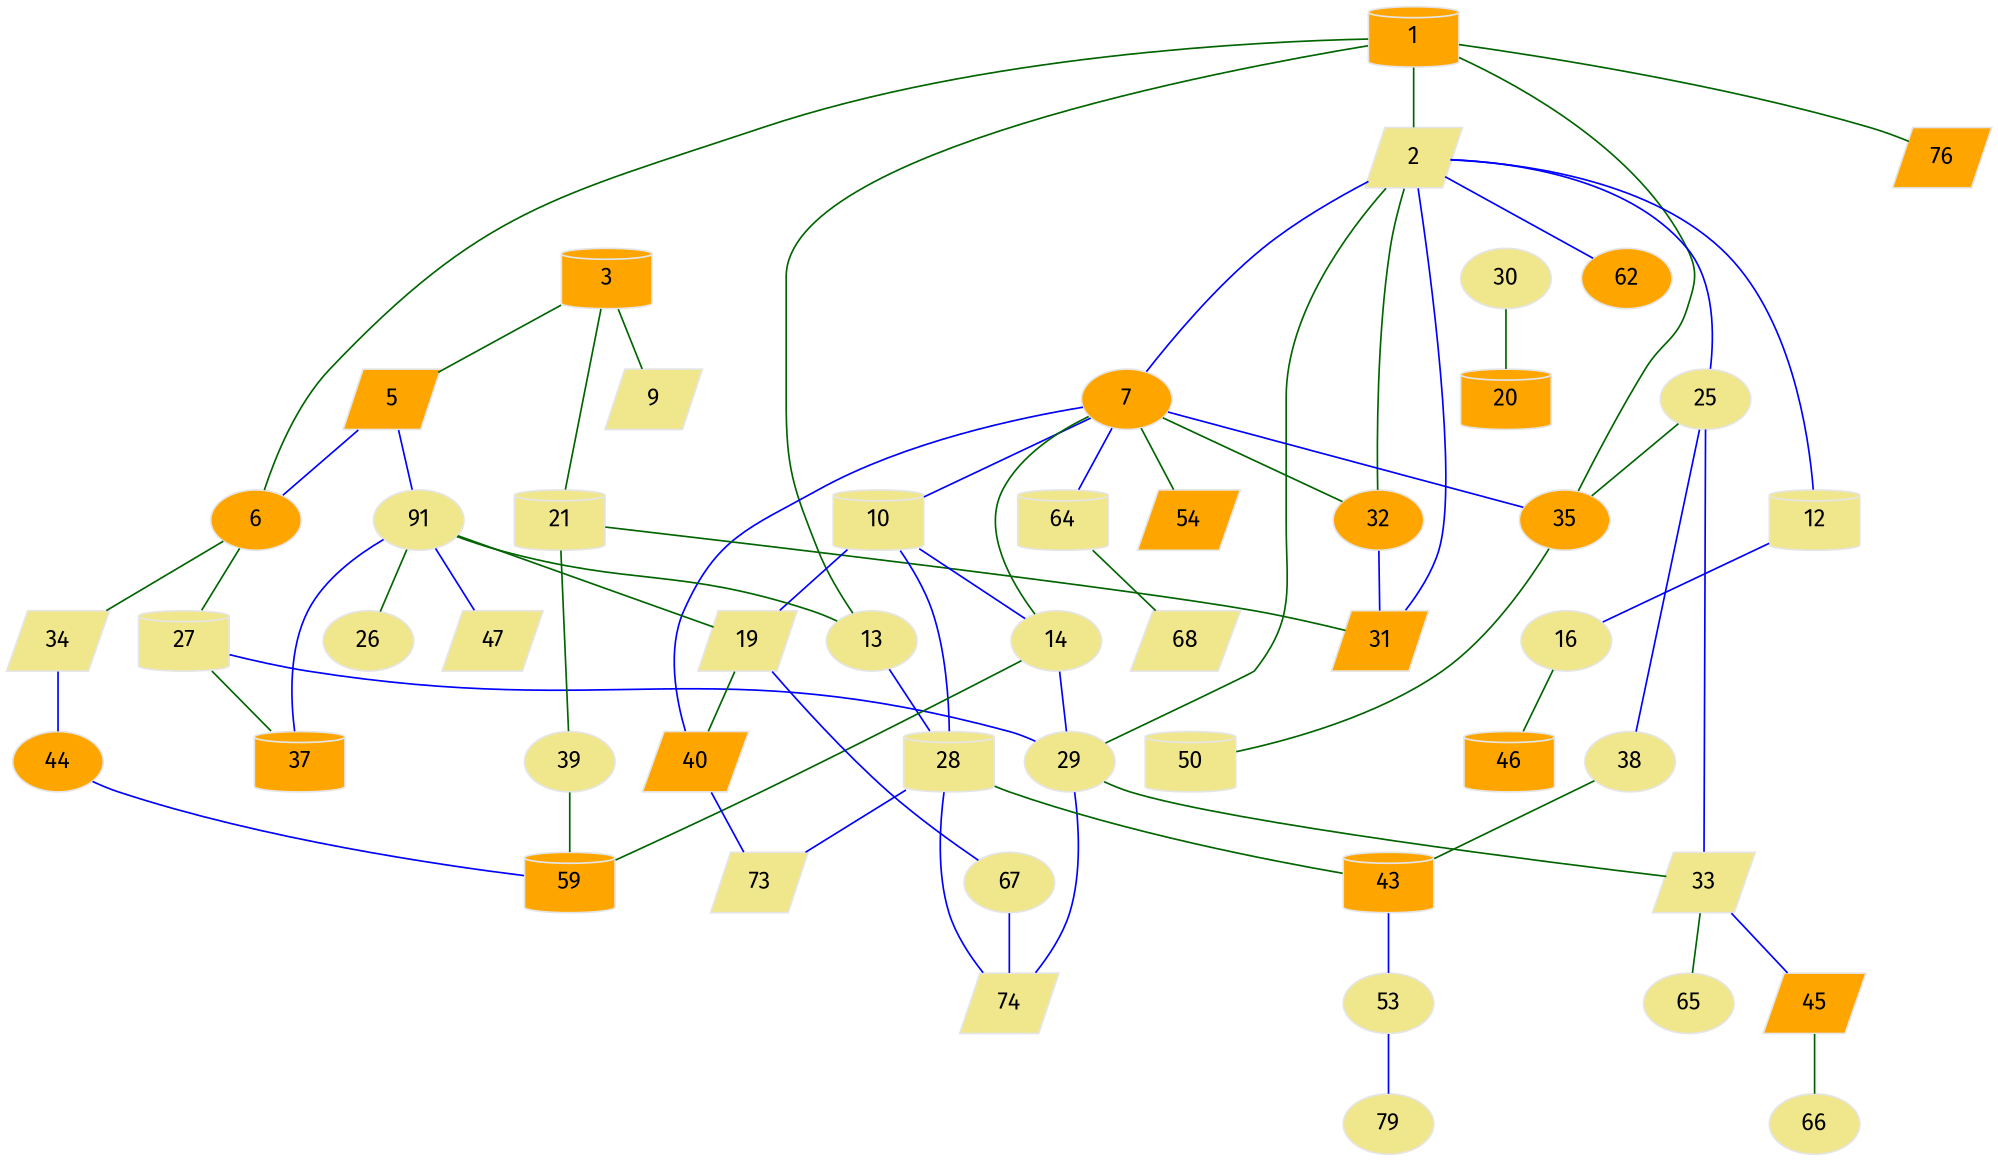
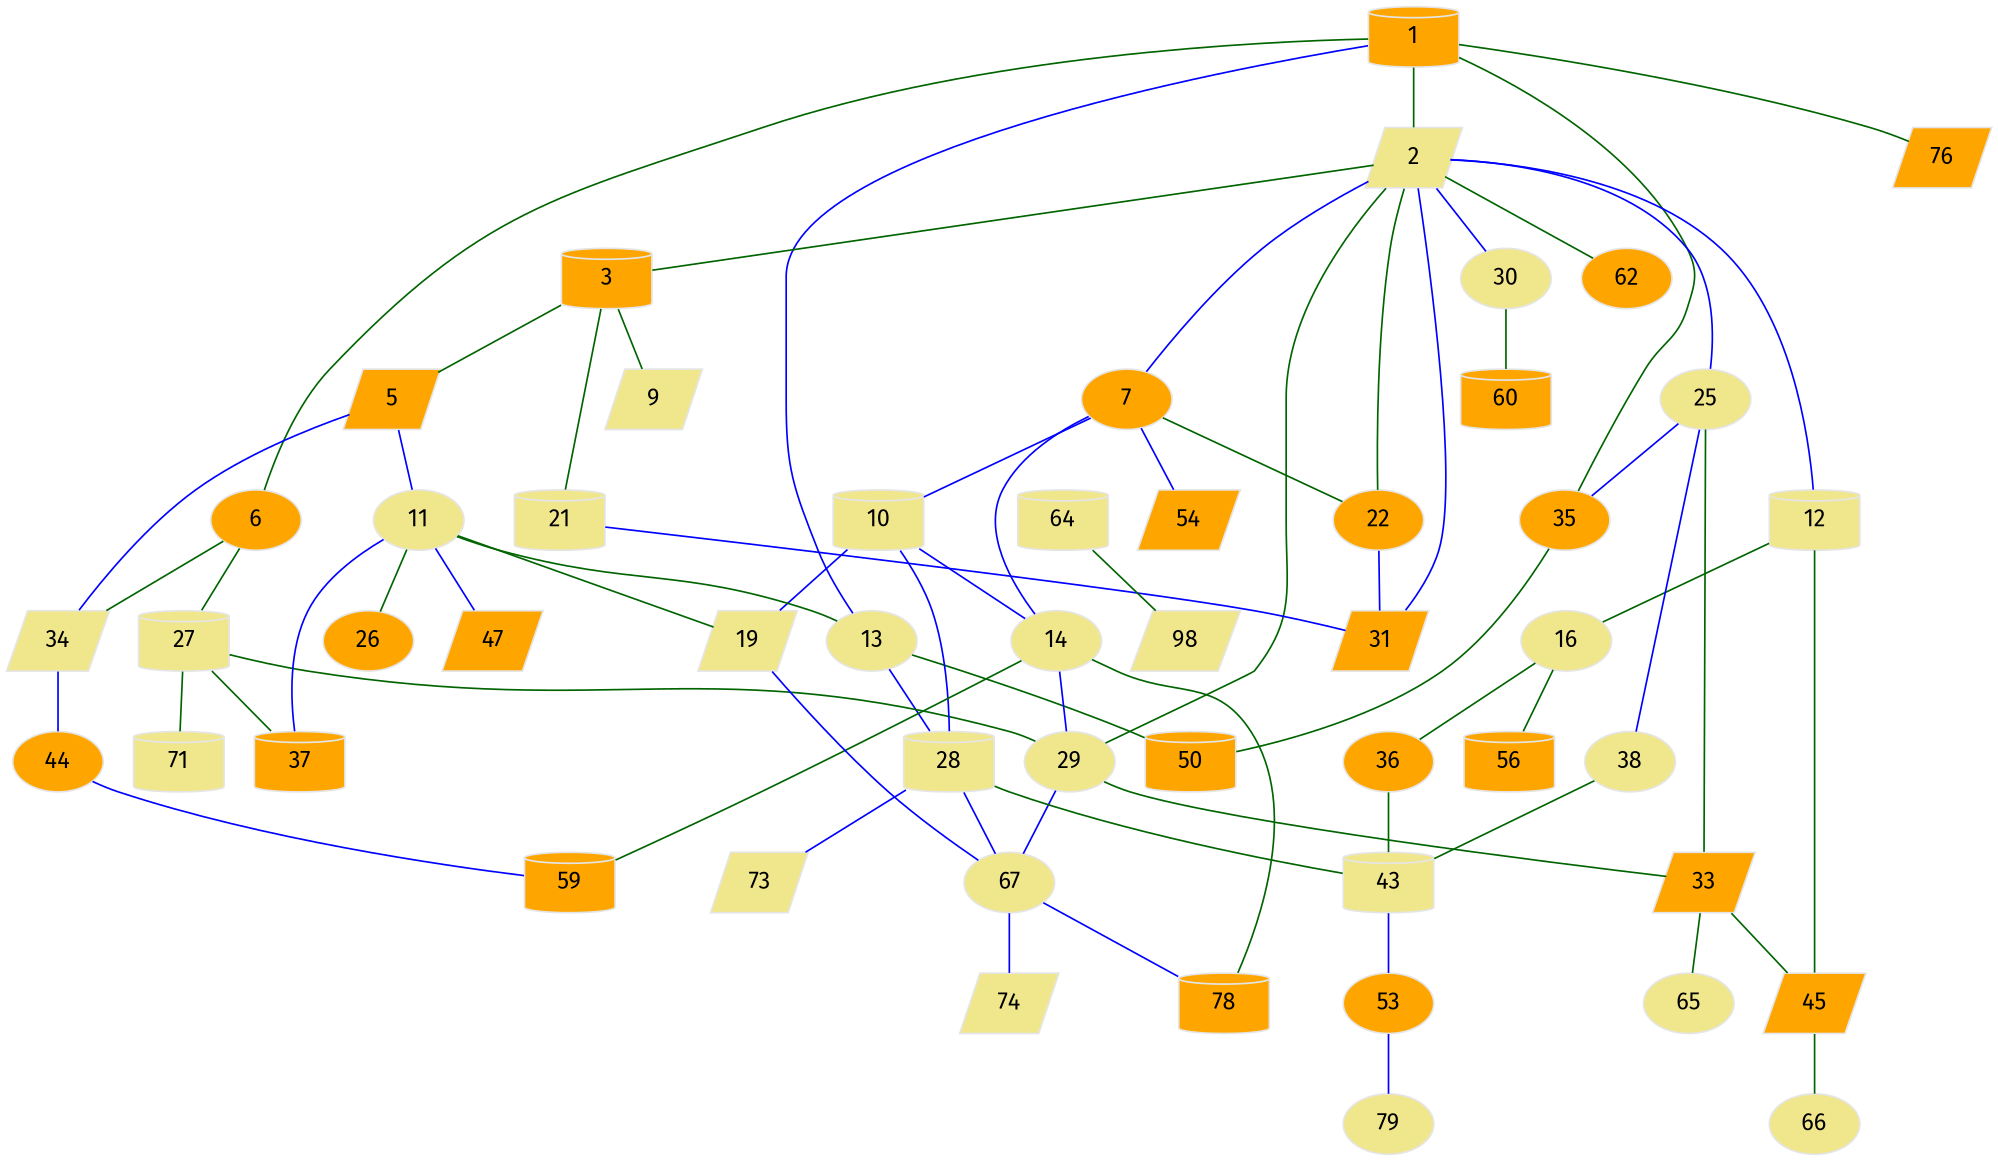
(888, 177) -> (888, 177)
(1519, 217) -> (1519, 217)
none -> (1013, 218)
none -> (1461, 220)
(1506, 399) -> (1506, 399)
(1095, 459) -> none
(1157, 459) -> (1157, 459)
(1346, 460) -> none
(1635, 460) -> (1635, 460)
(321, 463) -> (197, 489)
(999, 499) -> (999, 499)
(419, 520) -> (419, 520)
(1378, 520) -> (1378, 520)
(977, 572) -> (977, 572)
(1686, 583) -> (1686, 583)
(368, 641) -> (368, 641)
(493, 641) -> (493, 641)
(1185, 641) -> (1185, 641)
(1705, 641) -> (1705, 641)
(634, 689) -> (634, 689)
none -> (1029, 694)
none -> (1815, 761)
none -> (179, 762)
(570, 762) -> none
(696, 762) -> none
(1191, 762) -> (1191, 762)
none -> (1388, 762)
(1509, 762) -> (1509, 762)
(1388, 883) -> (1388, 883)
(1704, 883) -> (1704, 883)
(943, 887) -> (980, 823)
(1075, 887) -> (1039, 822)
(1759, 943) -> (1759, 943)
none -> (1224, 1003)
(1388, 1003) -> (1388, 1003)
